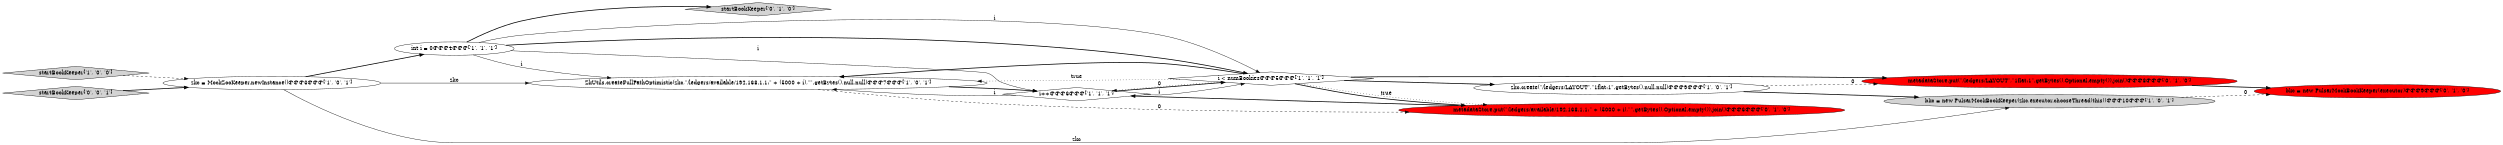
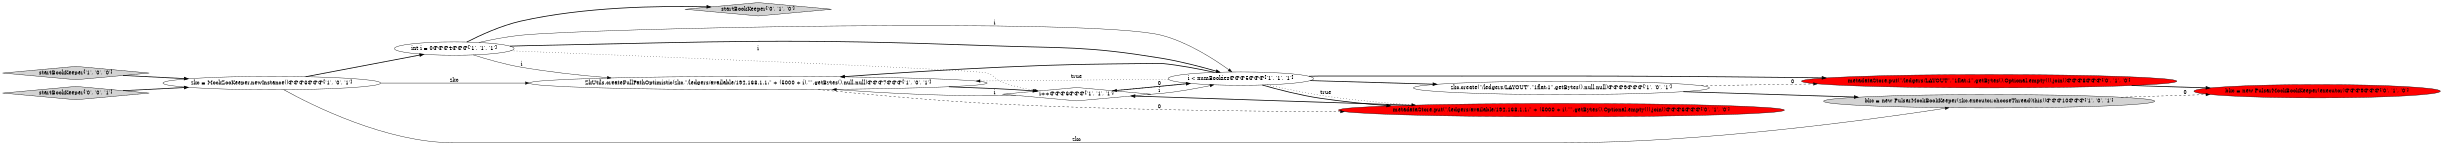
(774, 62) -> (775, 62)
(154, 77) -> (154, 77)
(1271, 79) -> (1241, 79)
